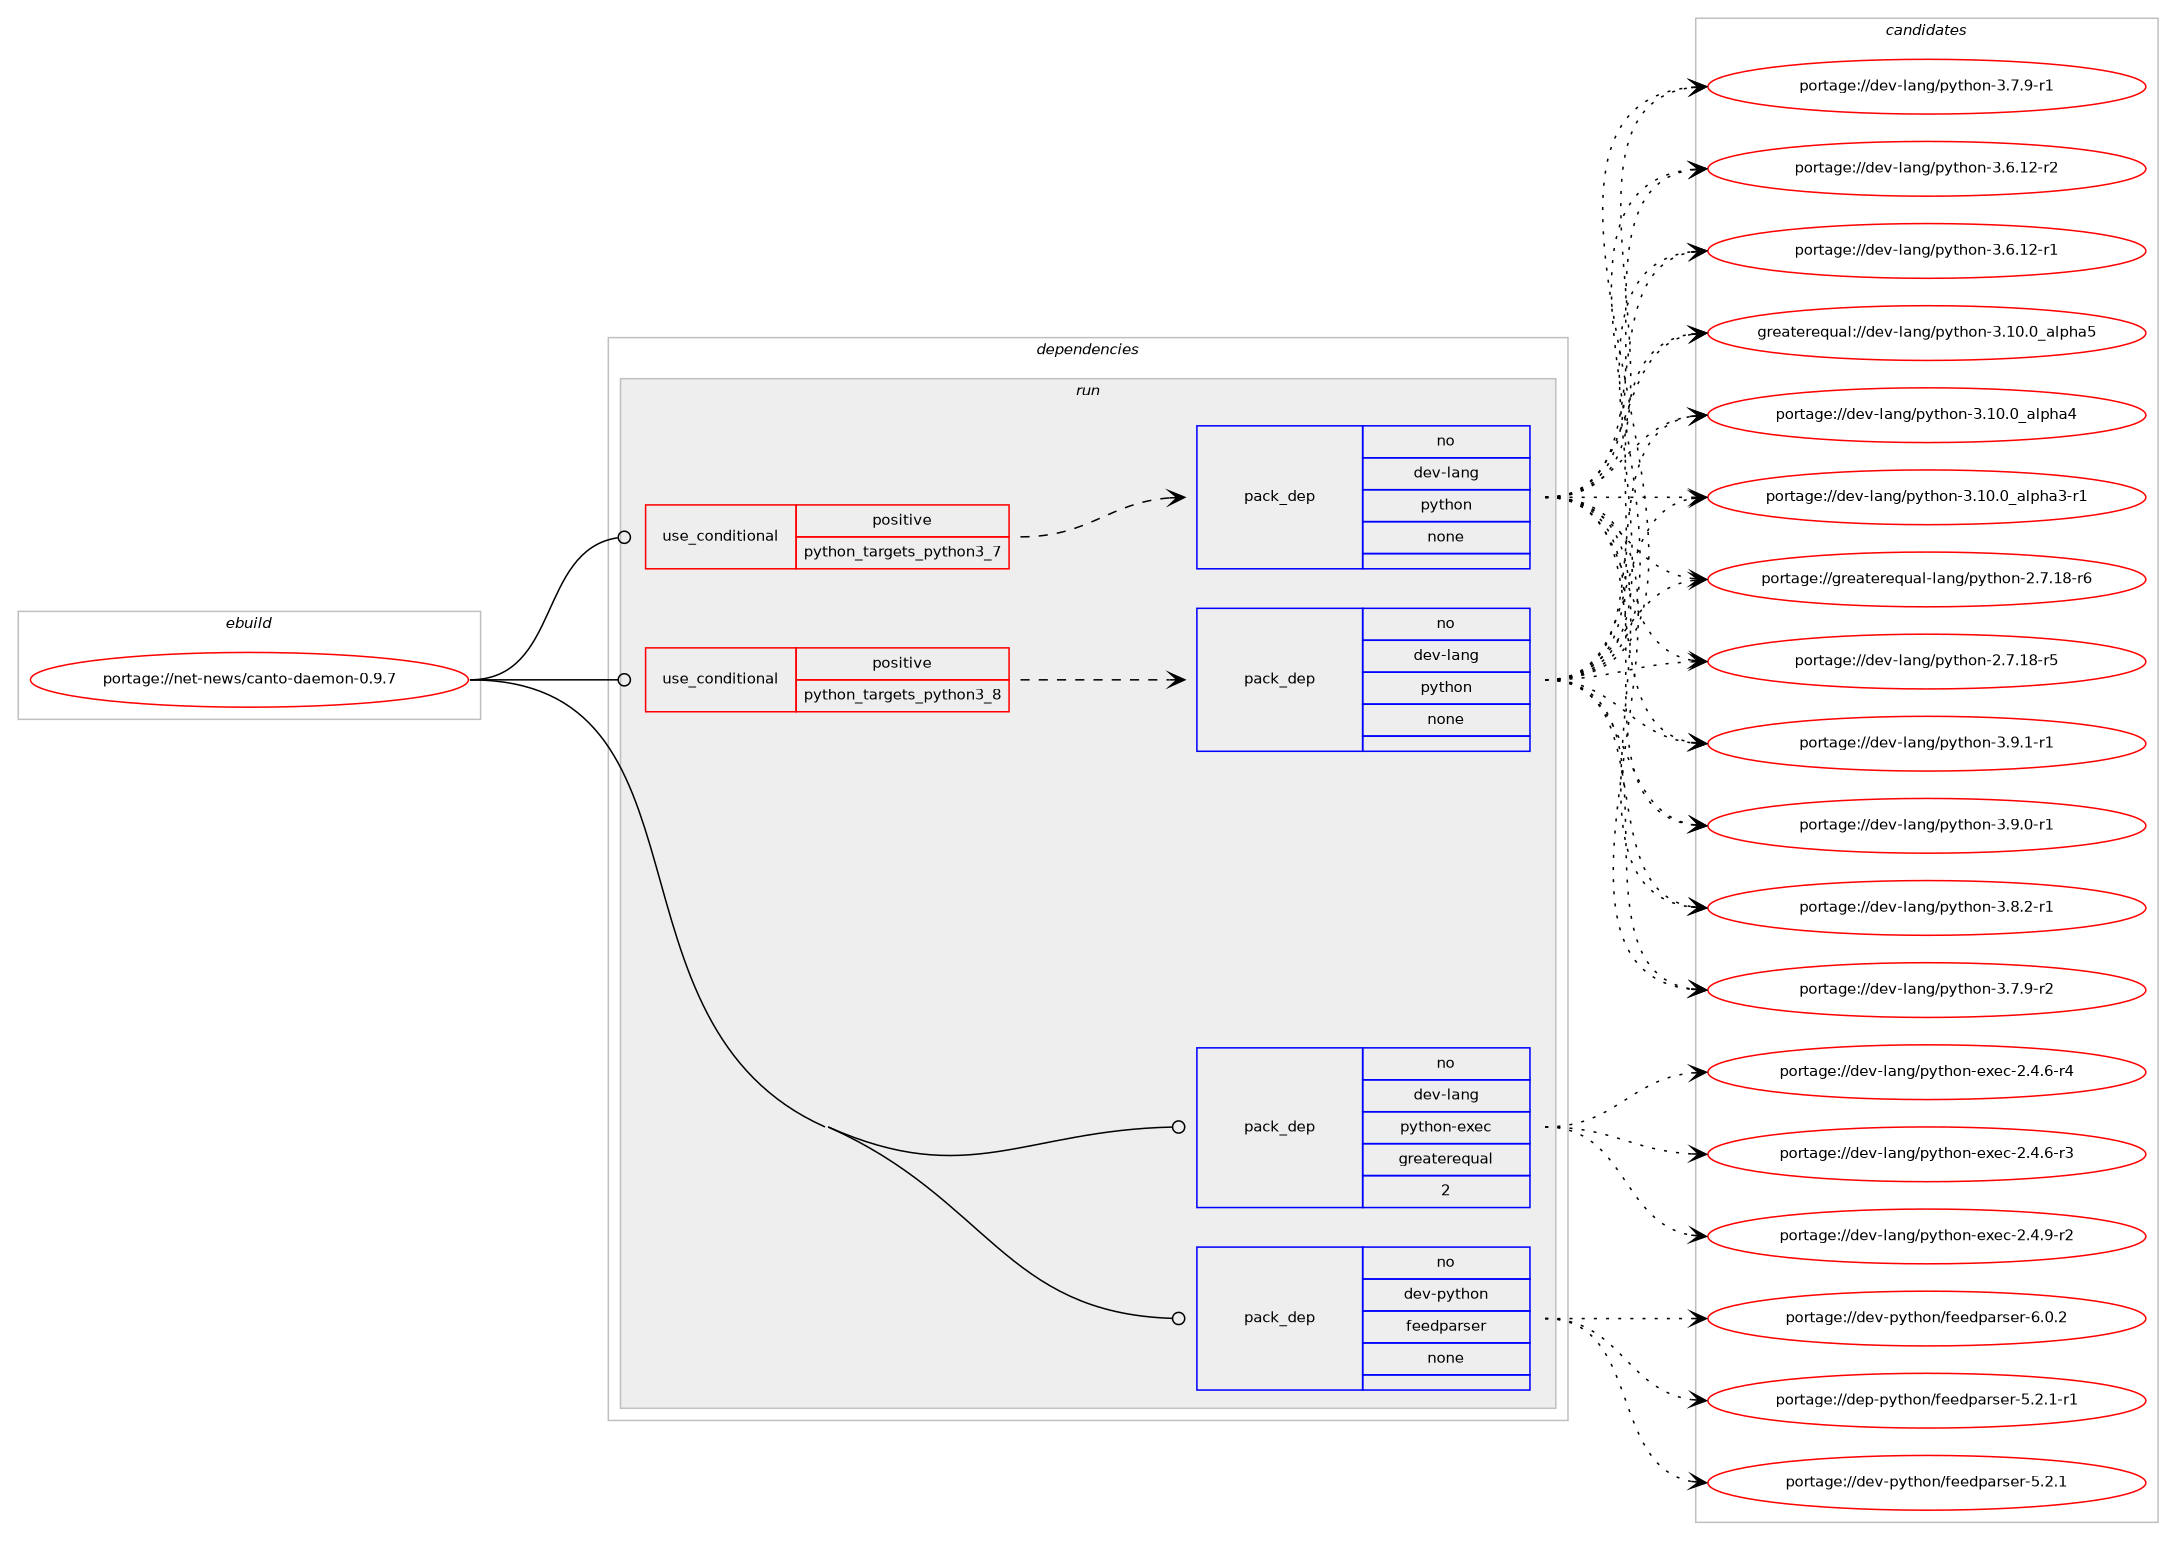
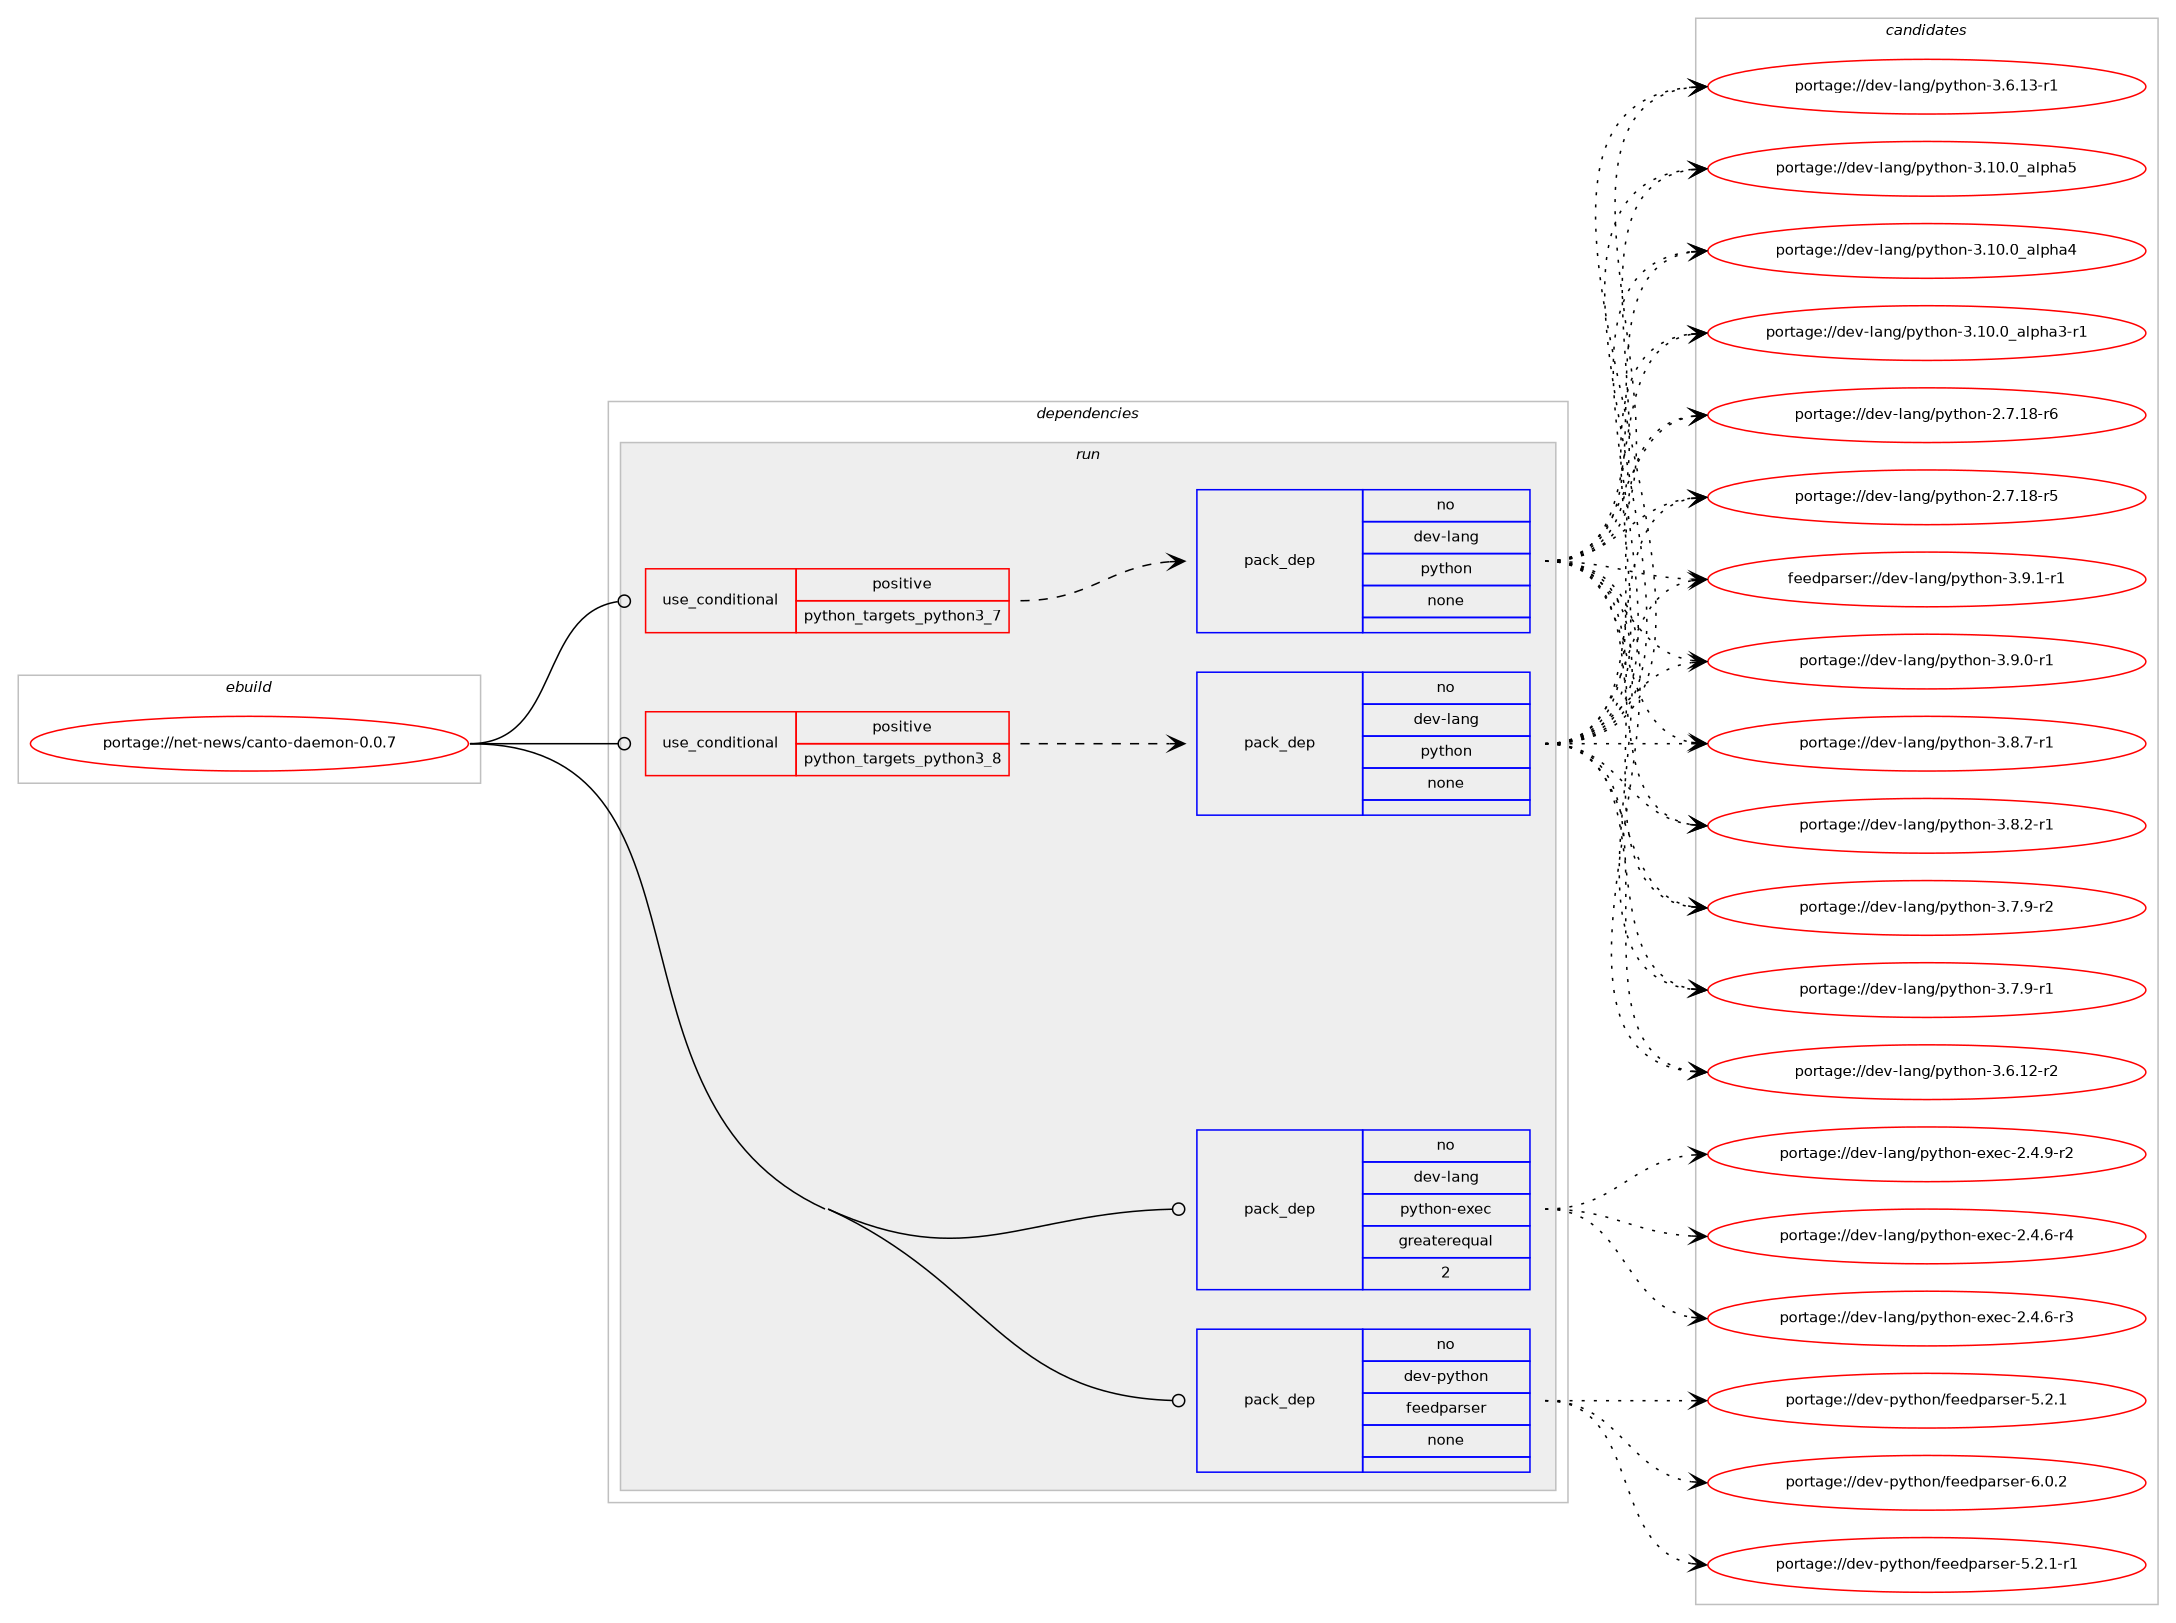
(1927, 251) -> (1927, 87)
(1927, 333) -> (1927, 169)
(1927, 579) -> (1927, 415)
(249, 680) -> (249, 744)
none -> (1927, 744)
(1927, 744) -> (1927, 579)
(1927, 1401) -> (1927, 1565)
